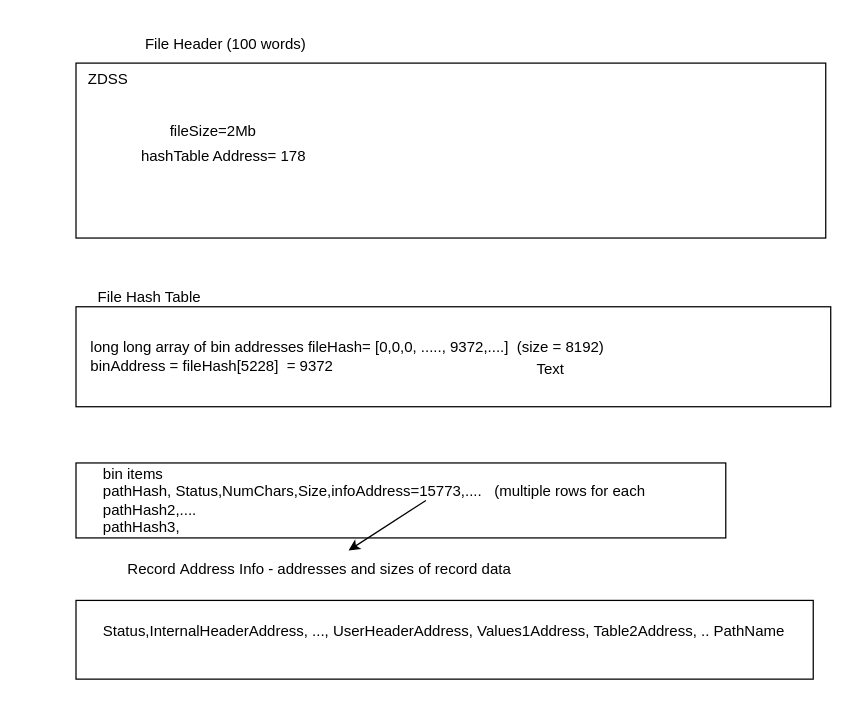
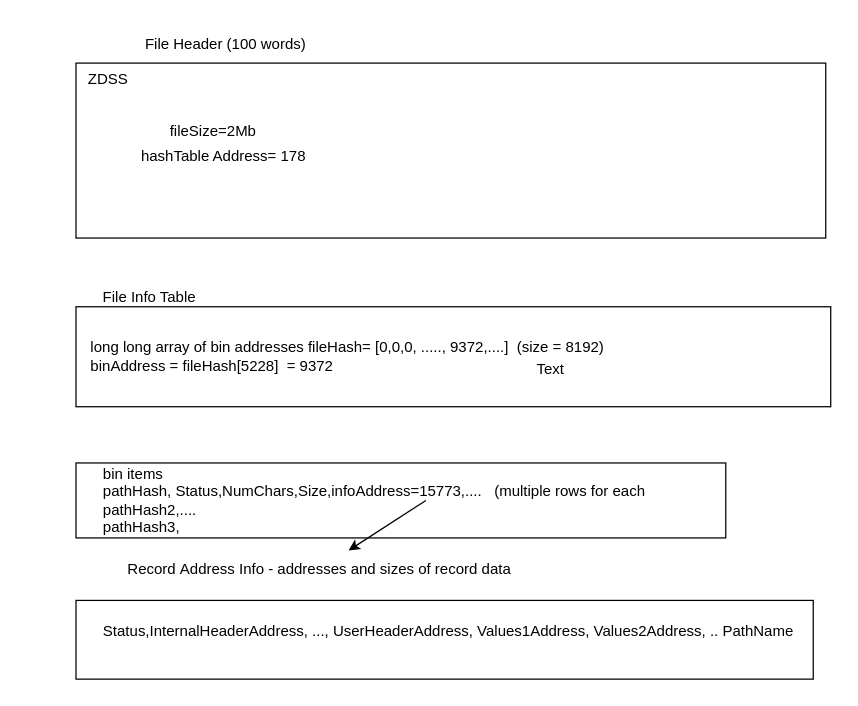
(149, 298) -> (149, 298)
(464, 632) -> (464, 632)
